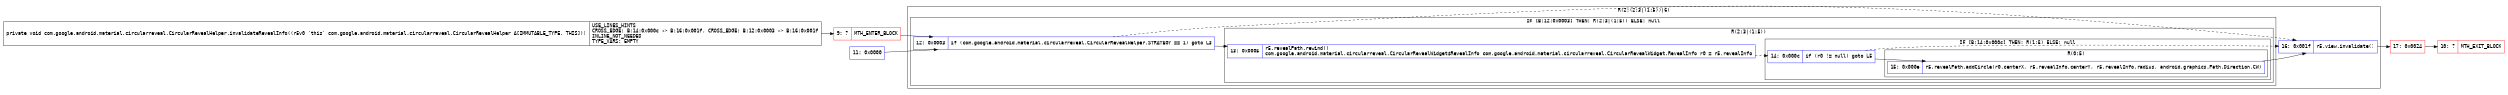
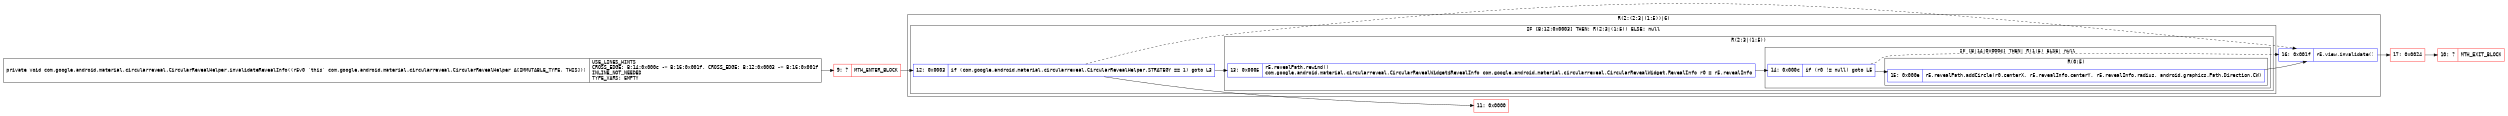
(913, 51) -> (1314, 99)
(867, 53) -> (1491, 106)
(1760, 56) -> (1760, 70)
